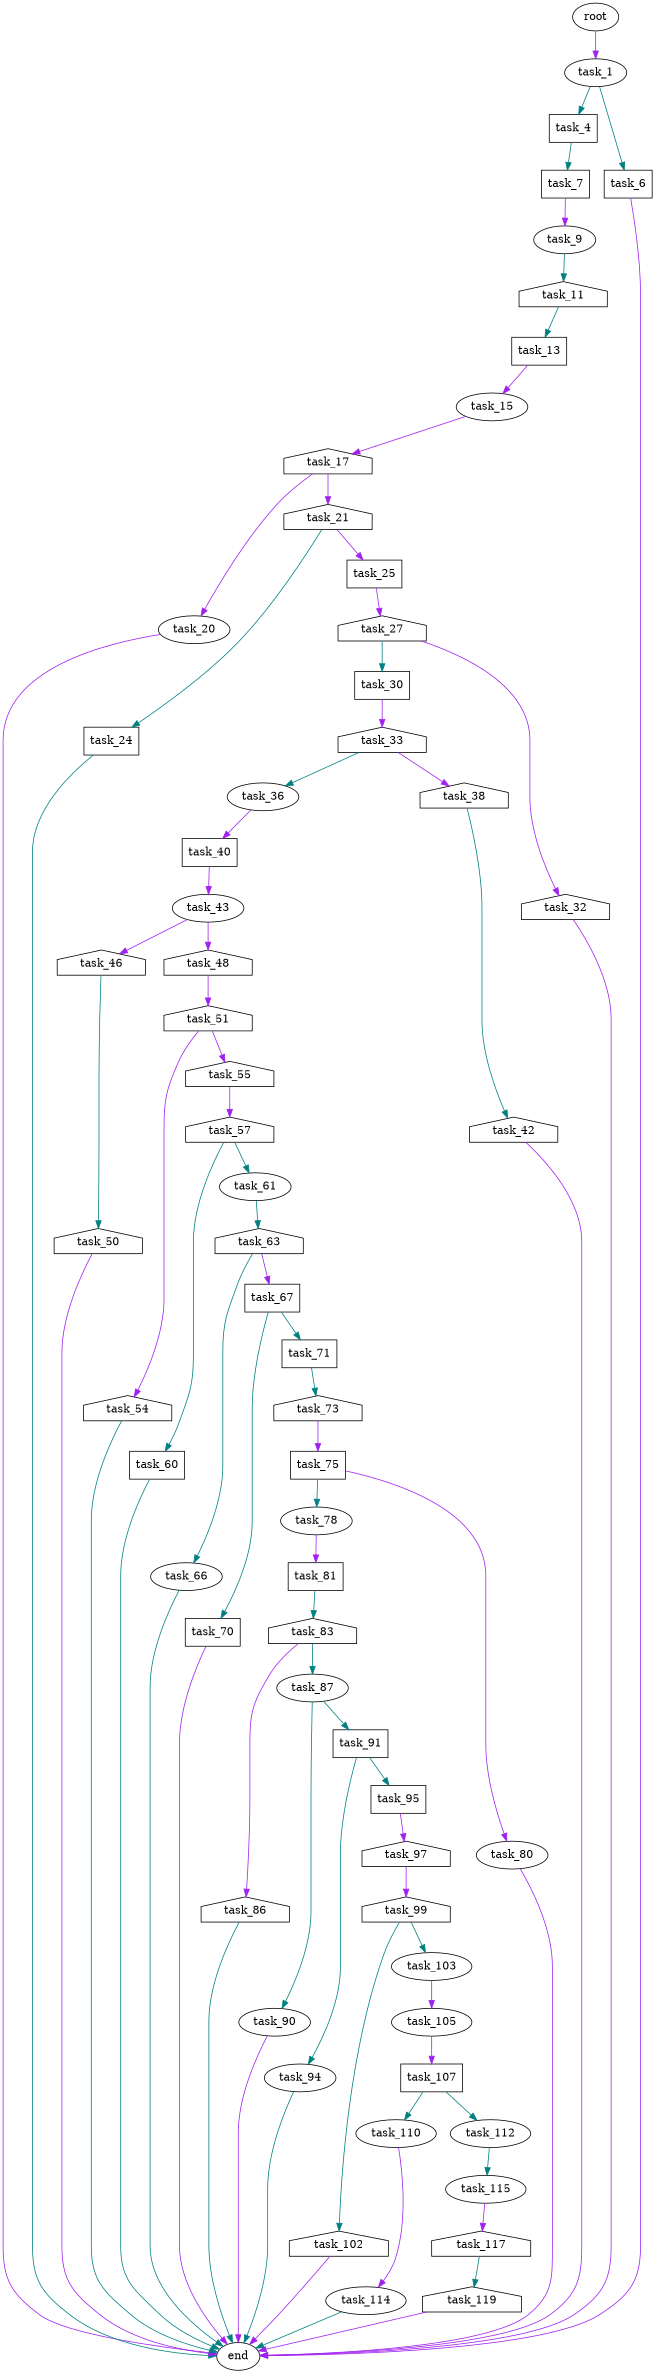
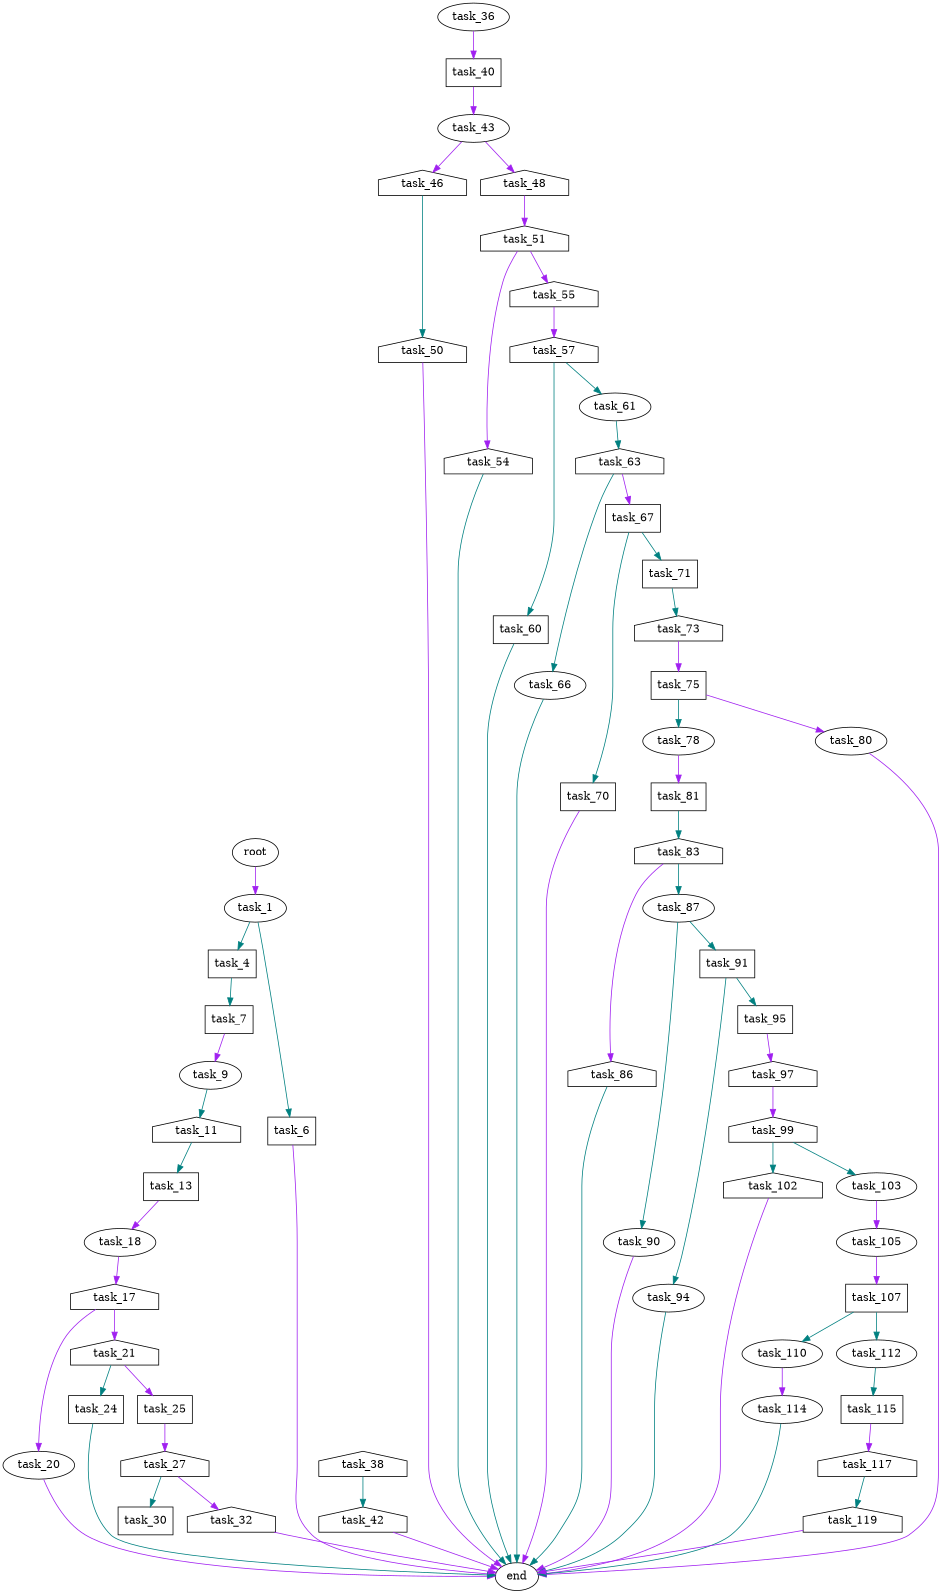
(492, 407) -> (120, 1242)
(382, 741) -> none
(486, 2189) -> (872, 1410)
